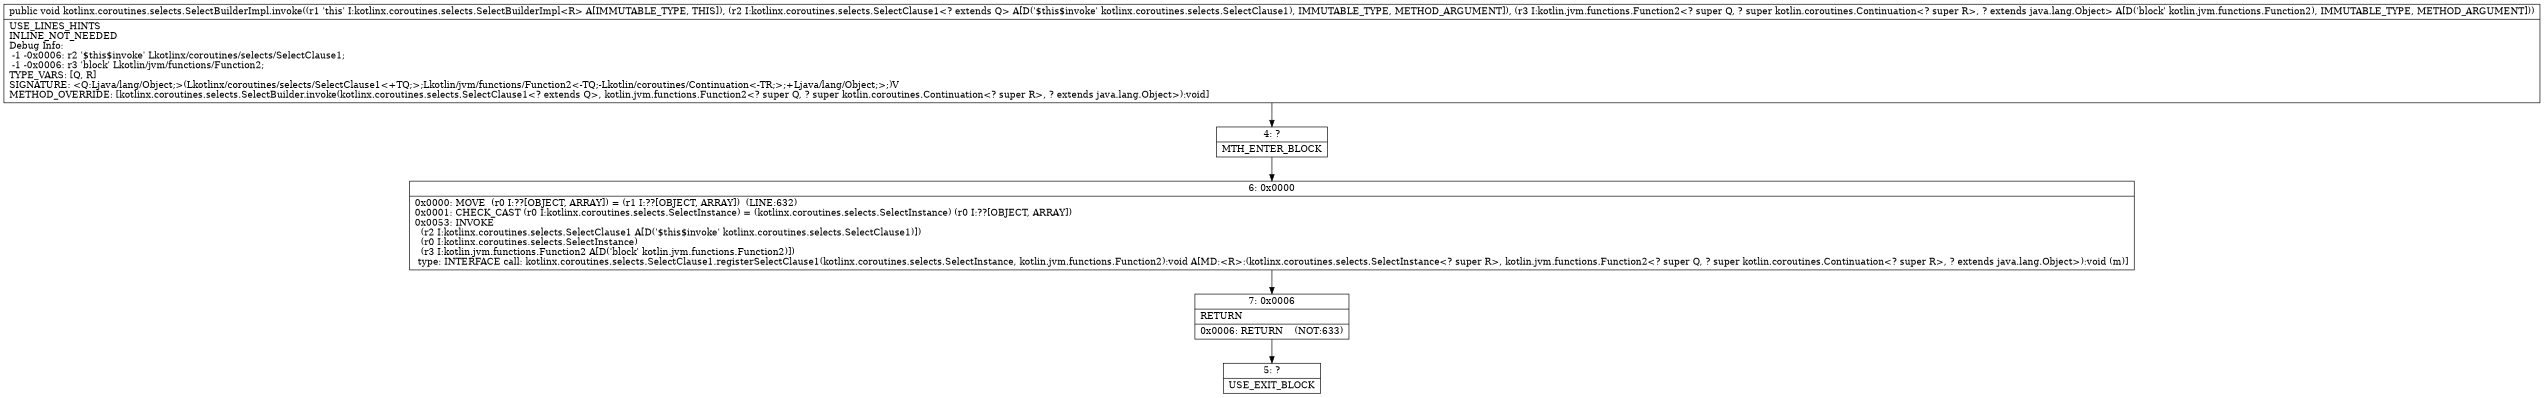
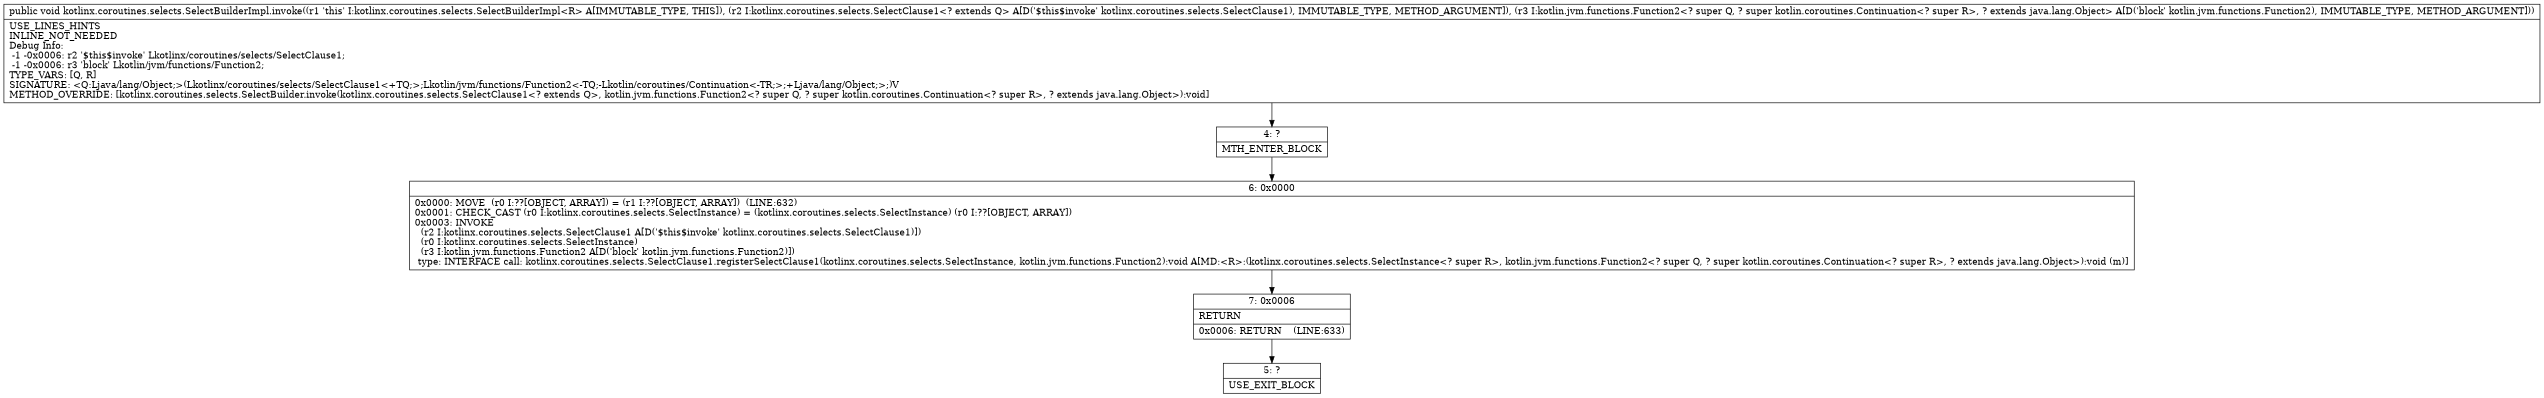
(458, 223) -> (458, 223)
(1272, 331) -> (1272, 331)
